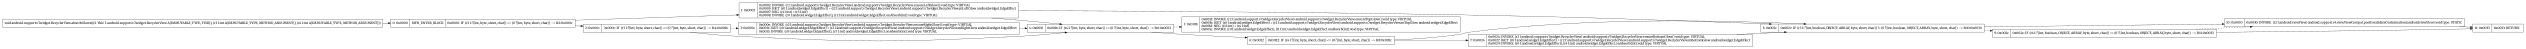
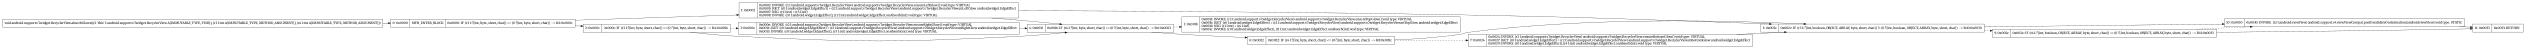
(1226, 26) -> (1226, 26)
(1430, 40) -> (1430, 40)
